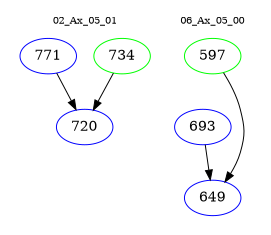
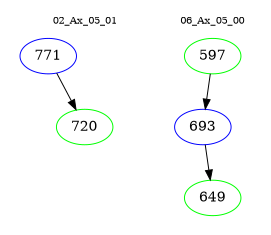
(122, 56) -> none
(243, 122) -> (209, 86)
(85, 127) -> (85, 127)
(213, 198) -> (213, 198)
